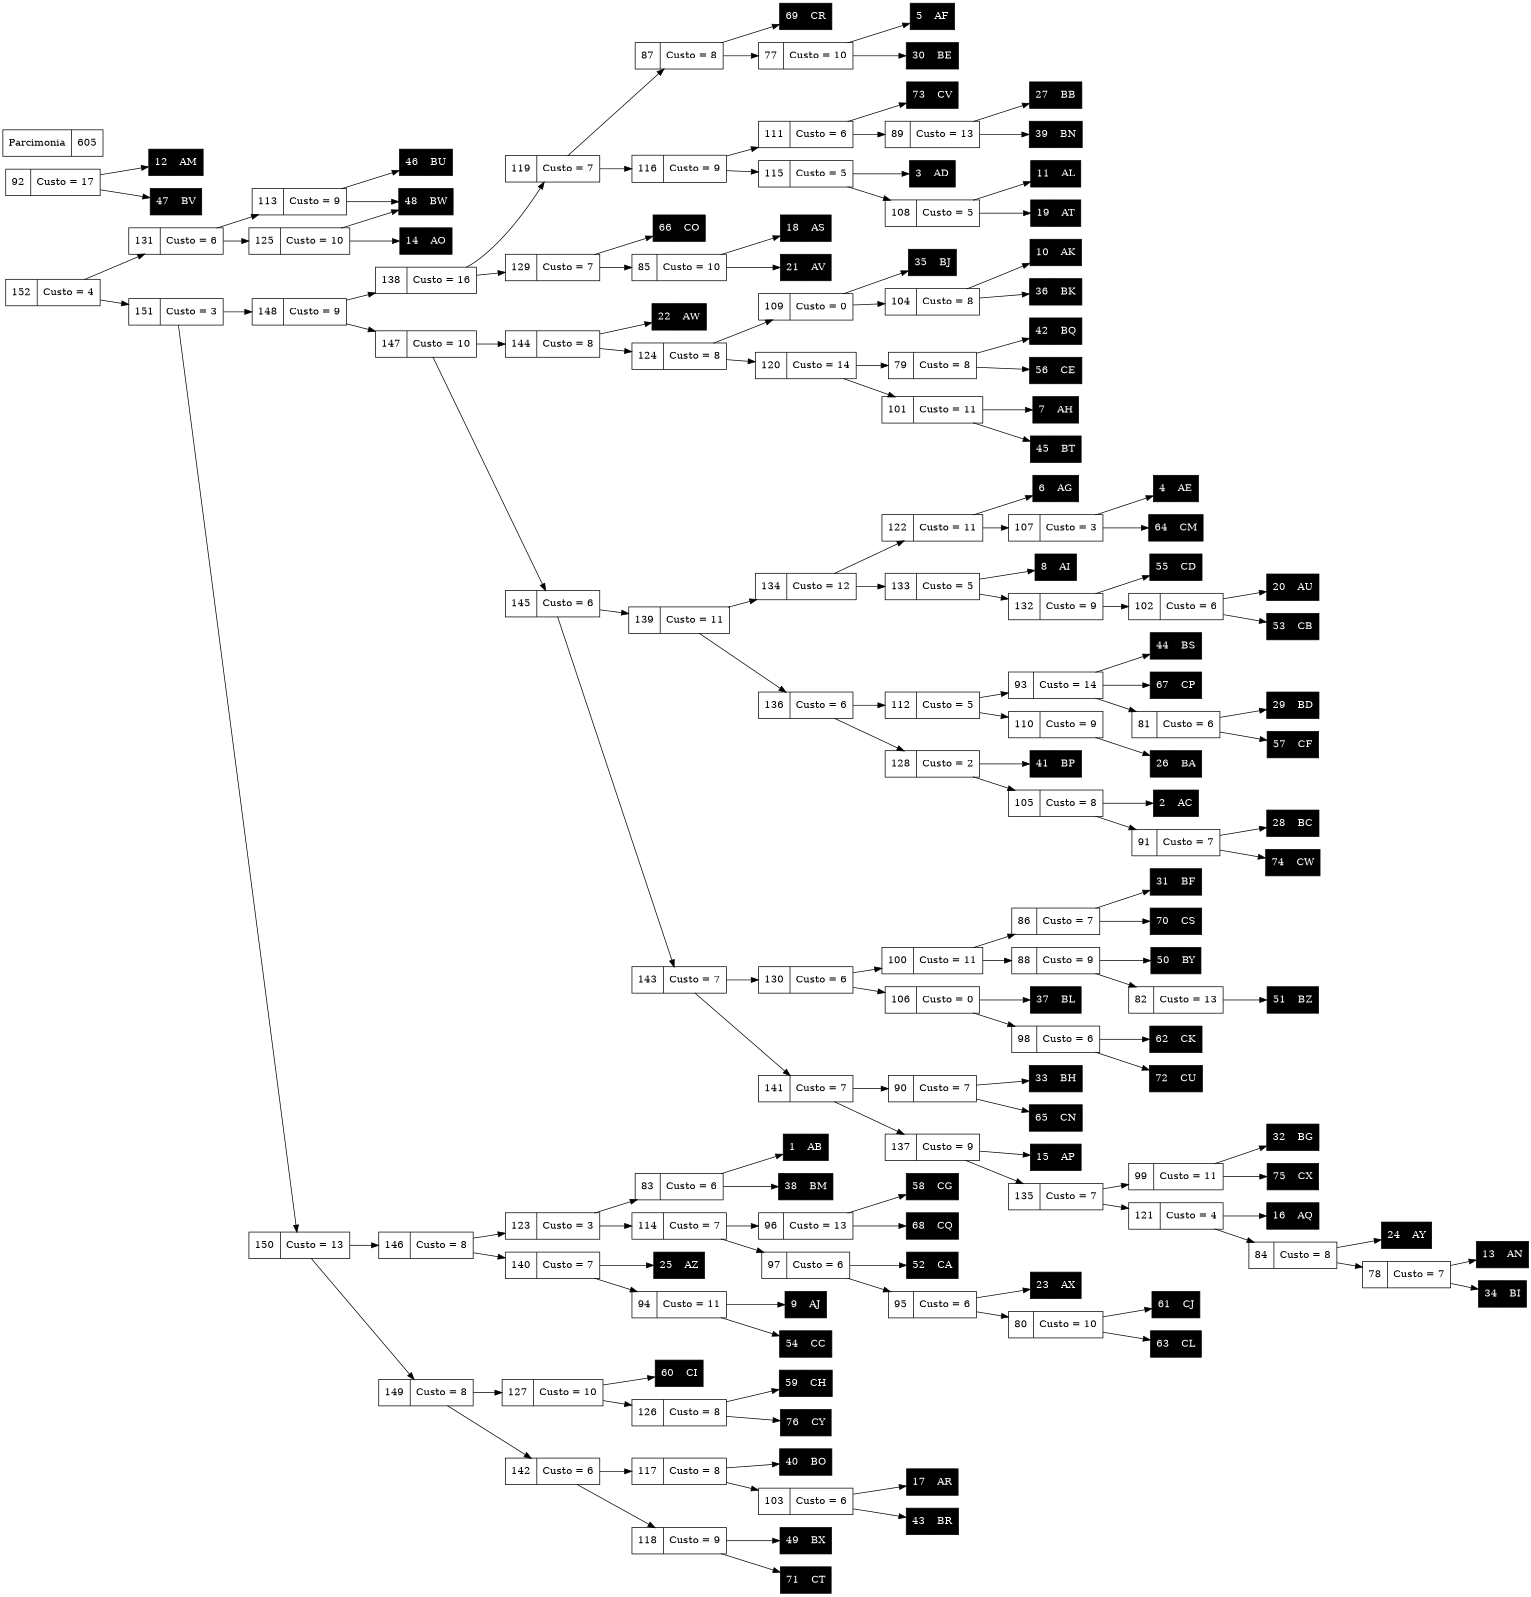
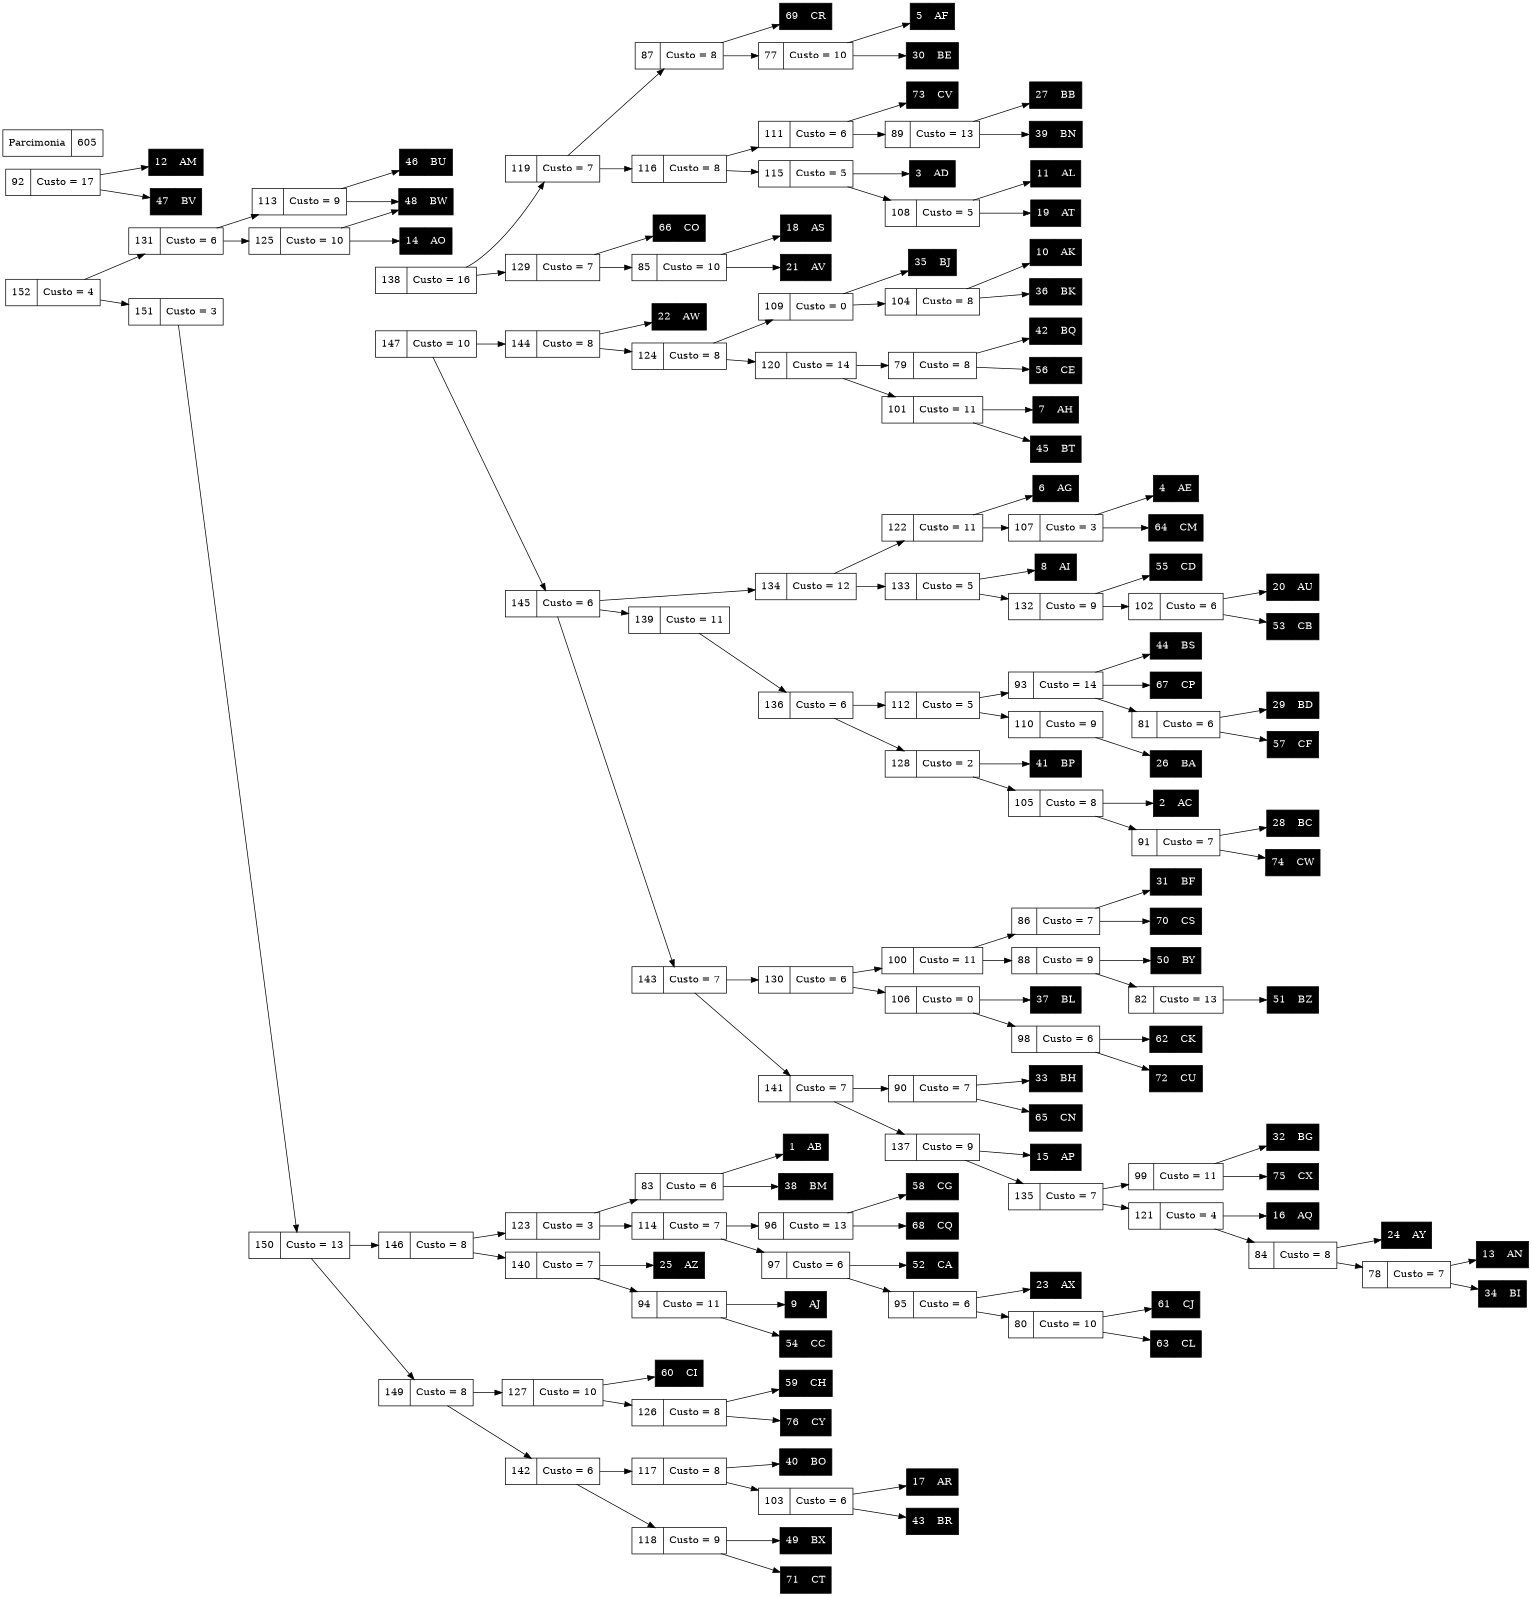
(695, 168) -> (695, 168)
(299, 312) -> none
(739, 604) -> (674, 595)
